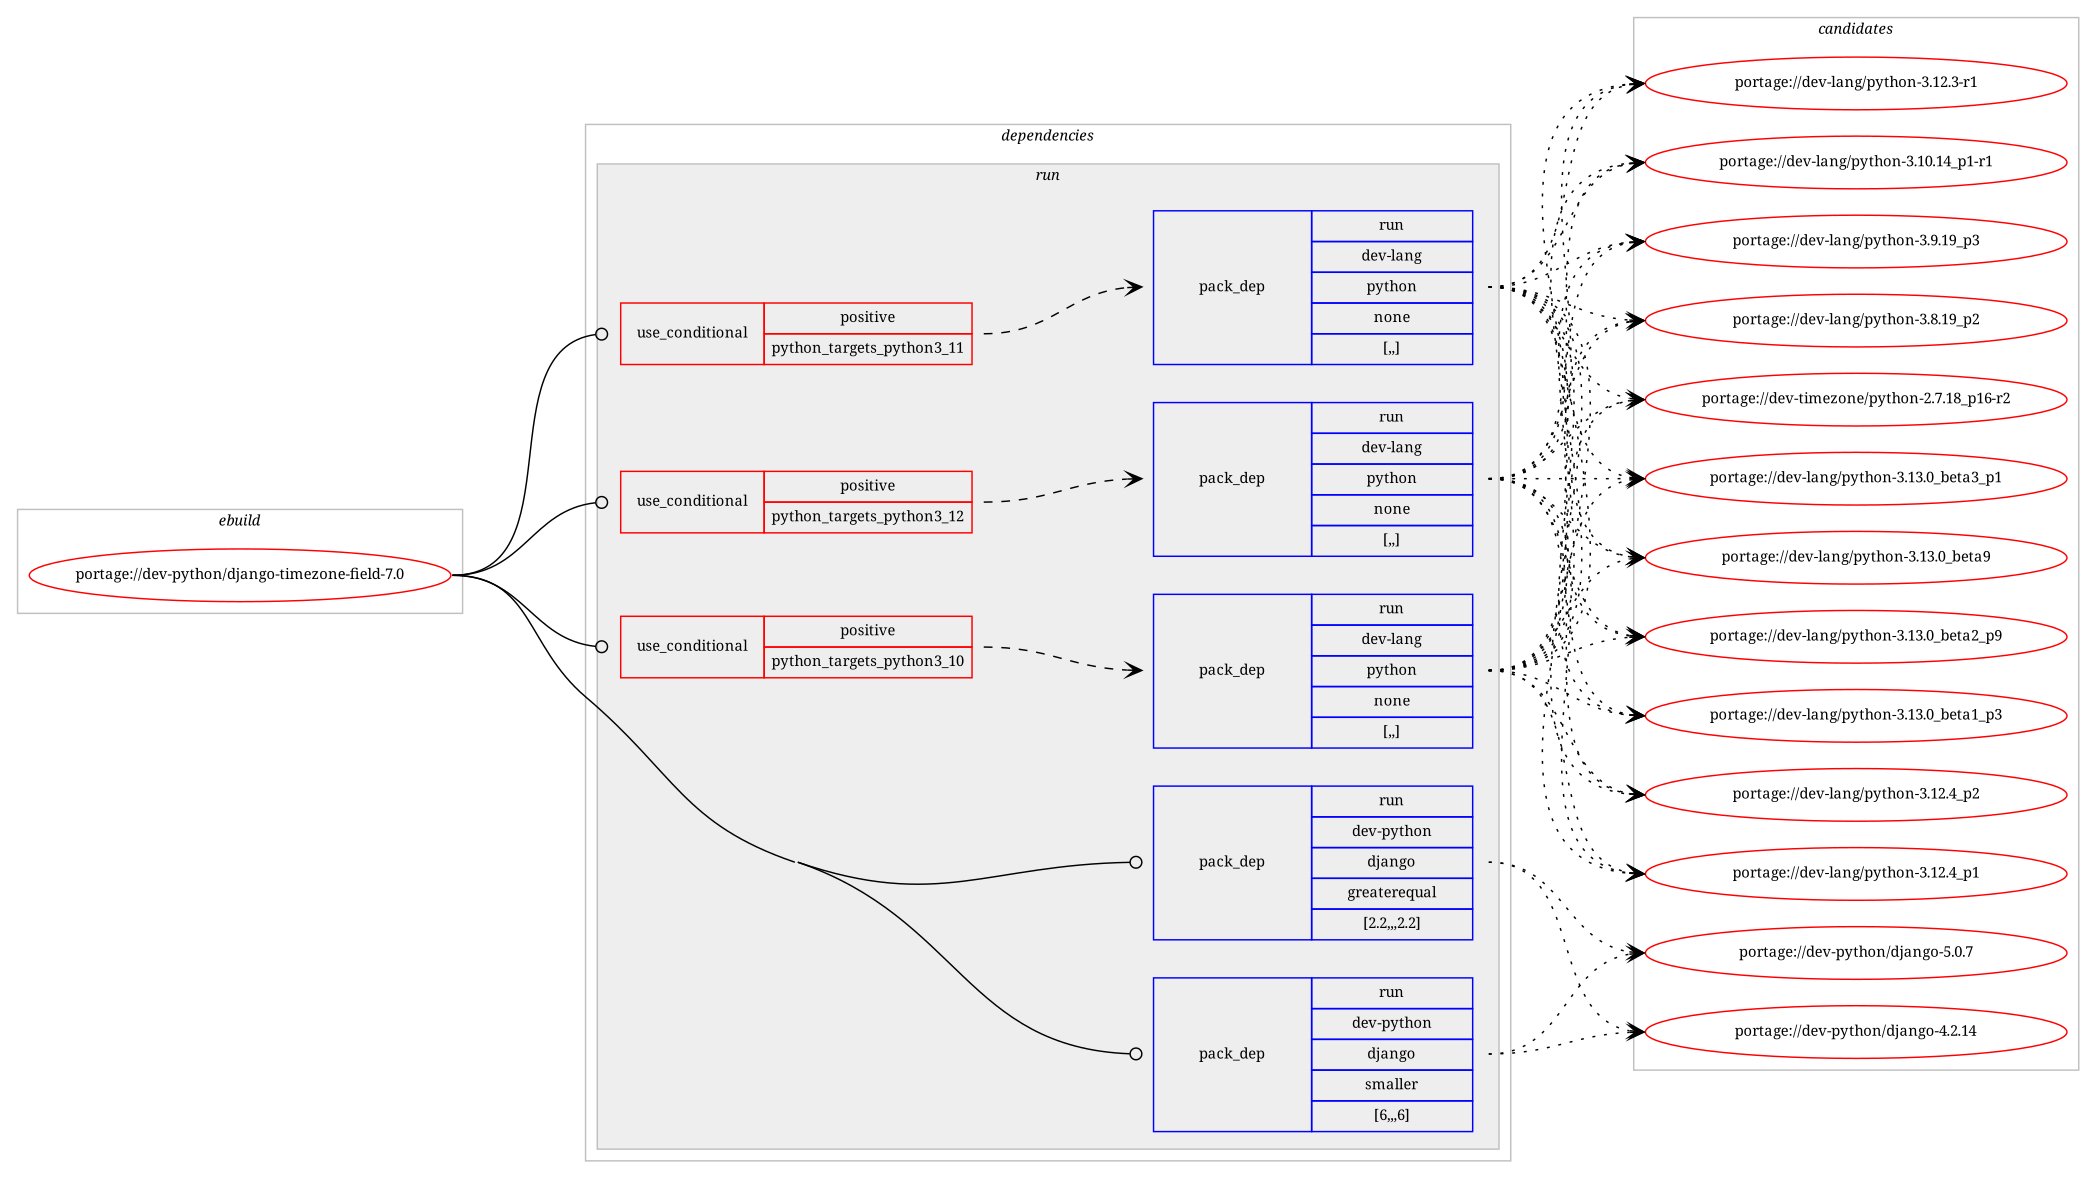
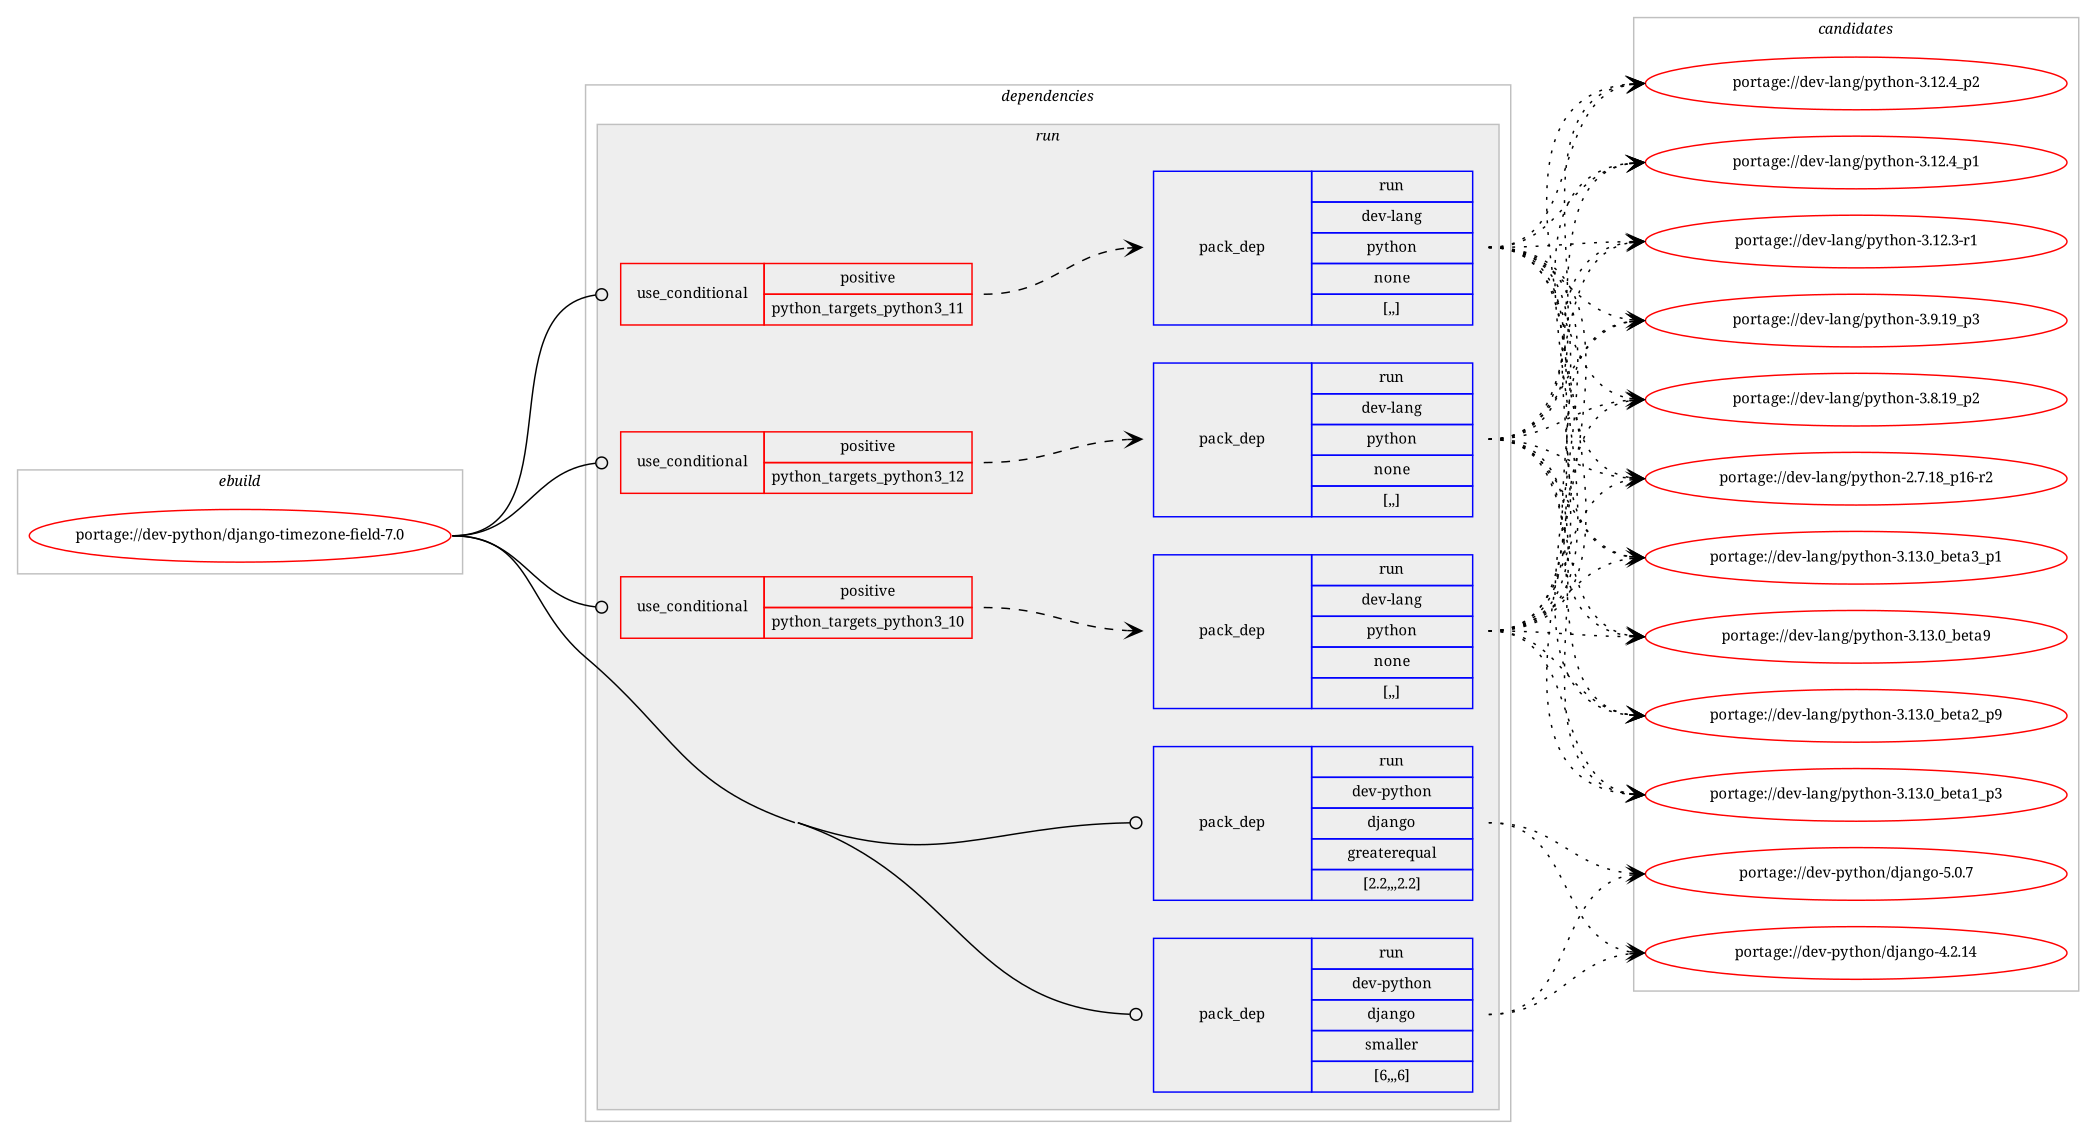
(1856, 162) -> none
(1856, 400) -> (1856, 479)
